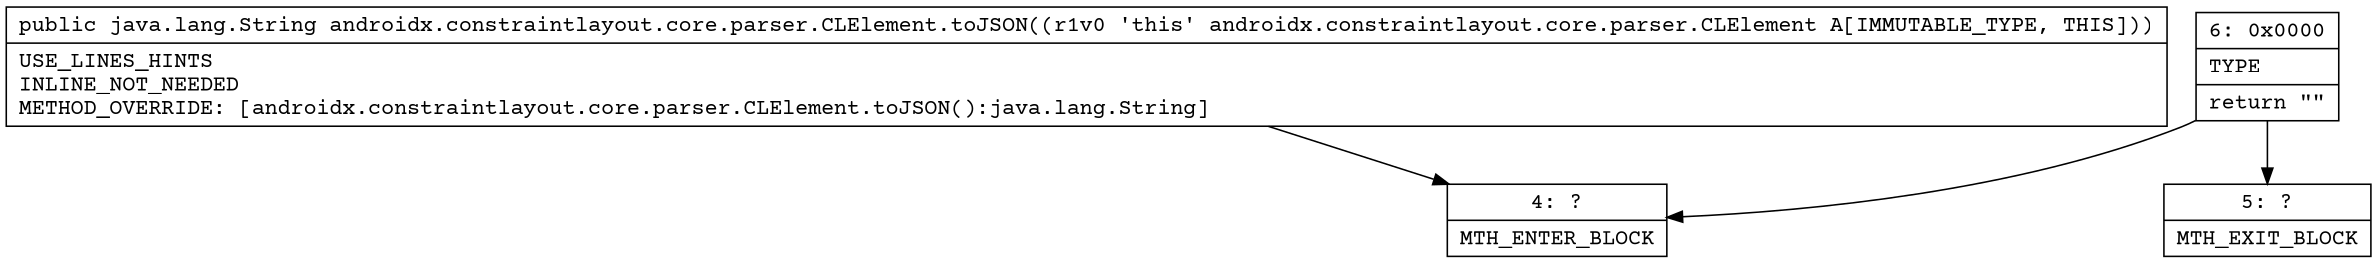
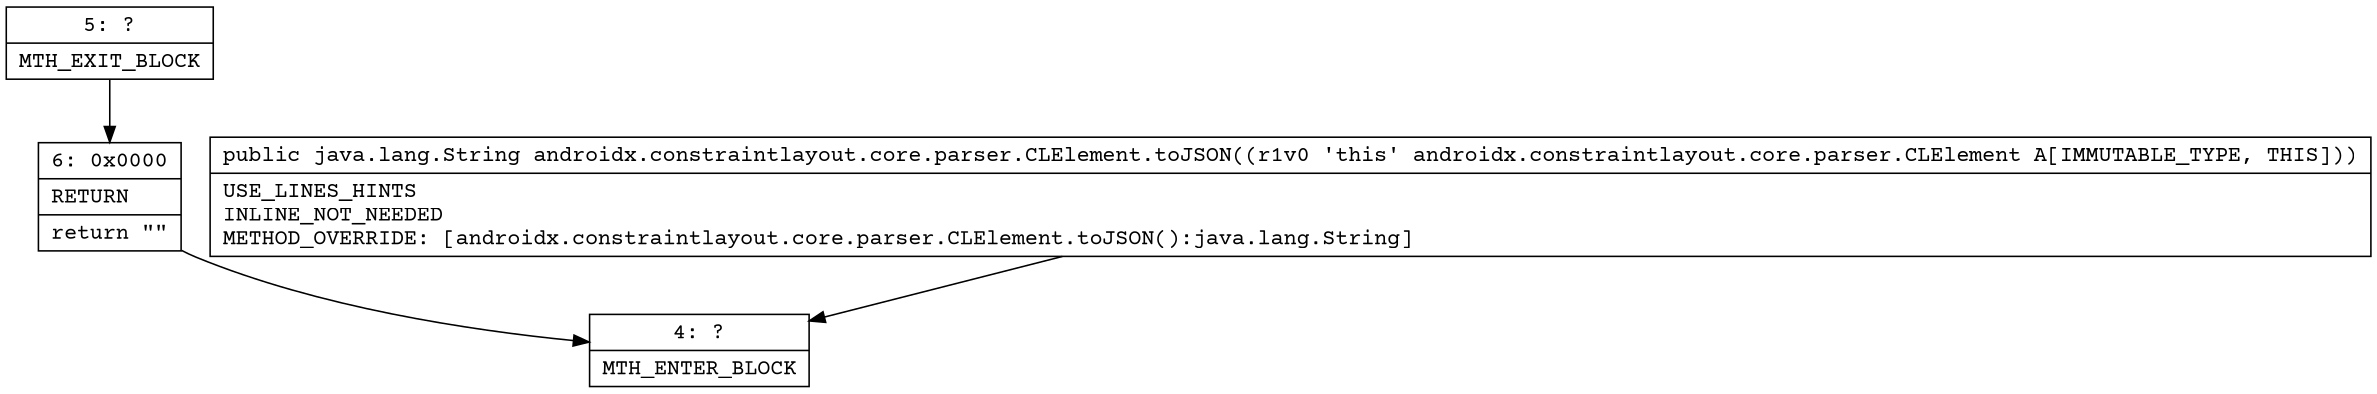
(2235, 66) -> (90, 196)
(2267, 144) -> (110, 103)
